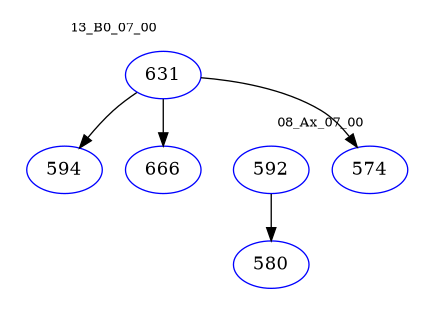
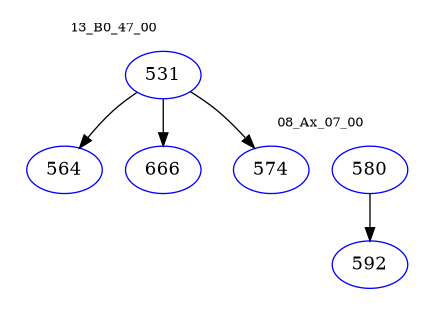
(114, 28) -> (114, 28)
(163, 75) -> (163, 75)
(65, 170) -> (65, 170)
(271, 211) -> (370, 211)
